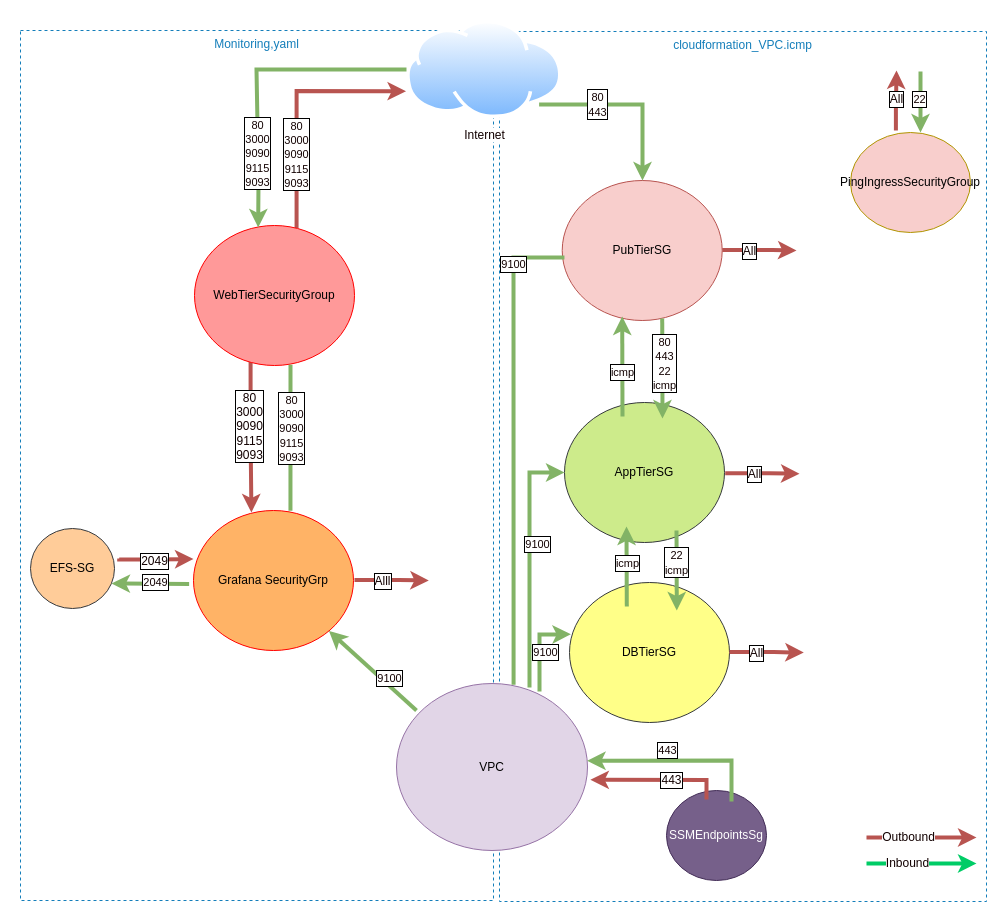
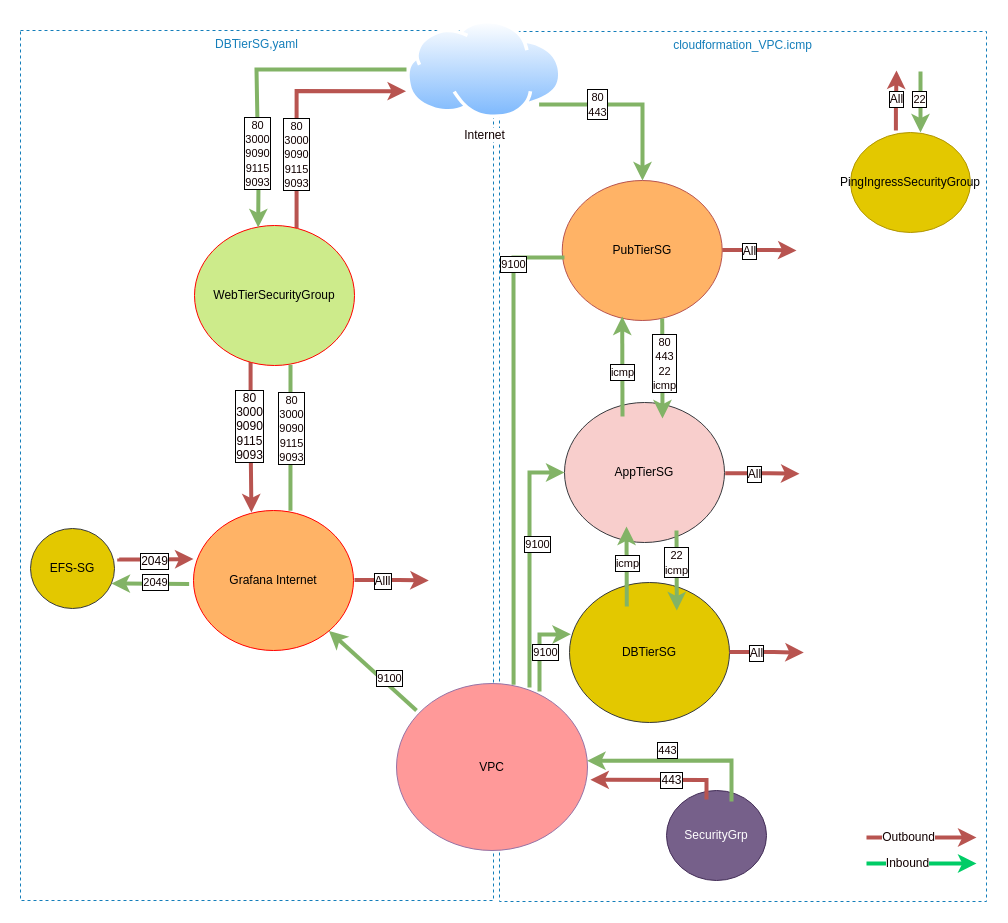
(257, 44) -> (257, 44)
(911, 183) -> (911, 183)
(642, 251) -> (642, 251)
(275, 296) -> (275, 296)
(645, 473) -> (645, 473)
(73, 569) -> (73, 569)
(274, 581) -> (274, 581)
(650, 653) -> (650, 653)
(492, 767) -> (492, 767)
(717, 836) -> (717, 836)
